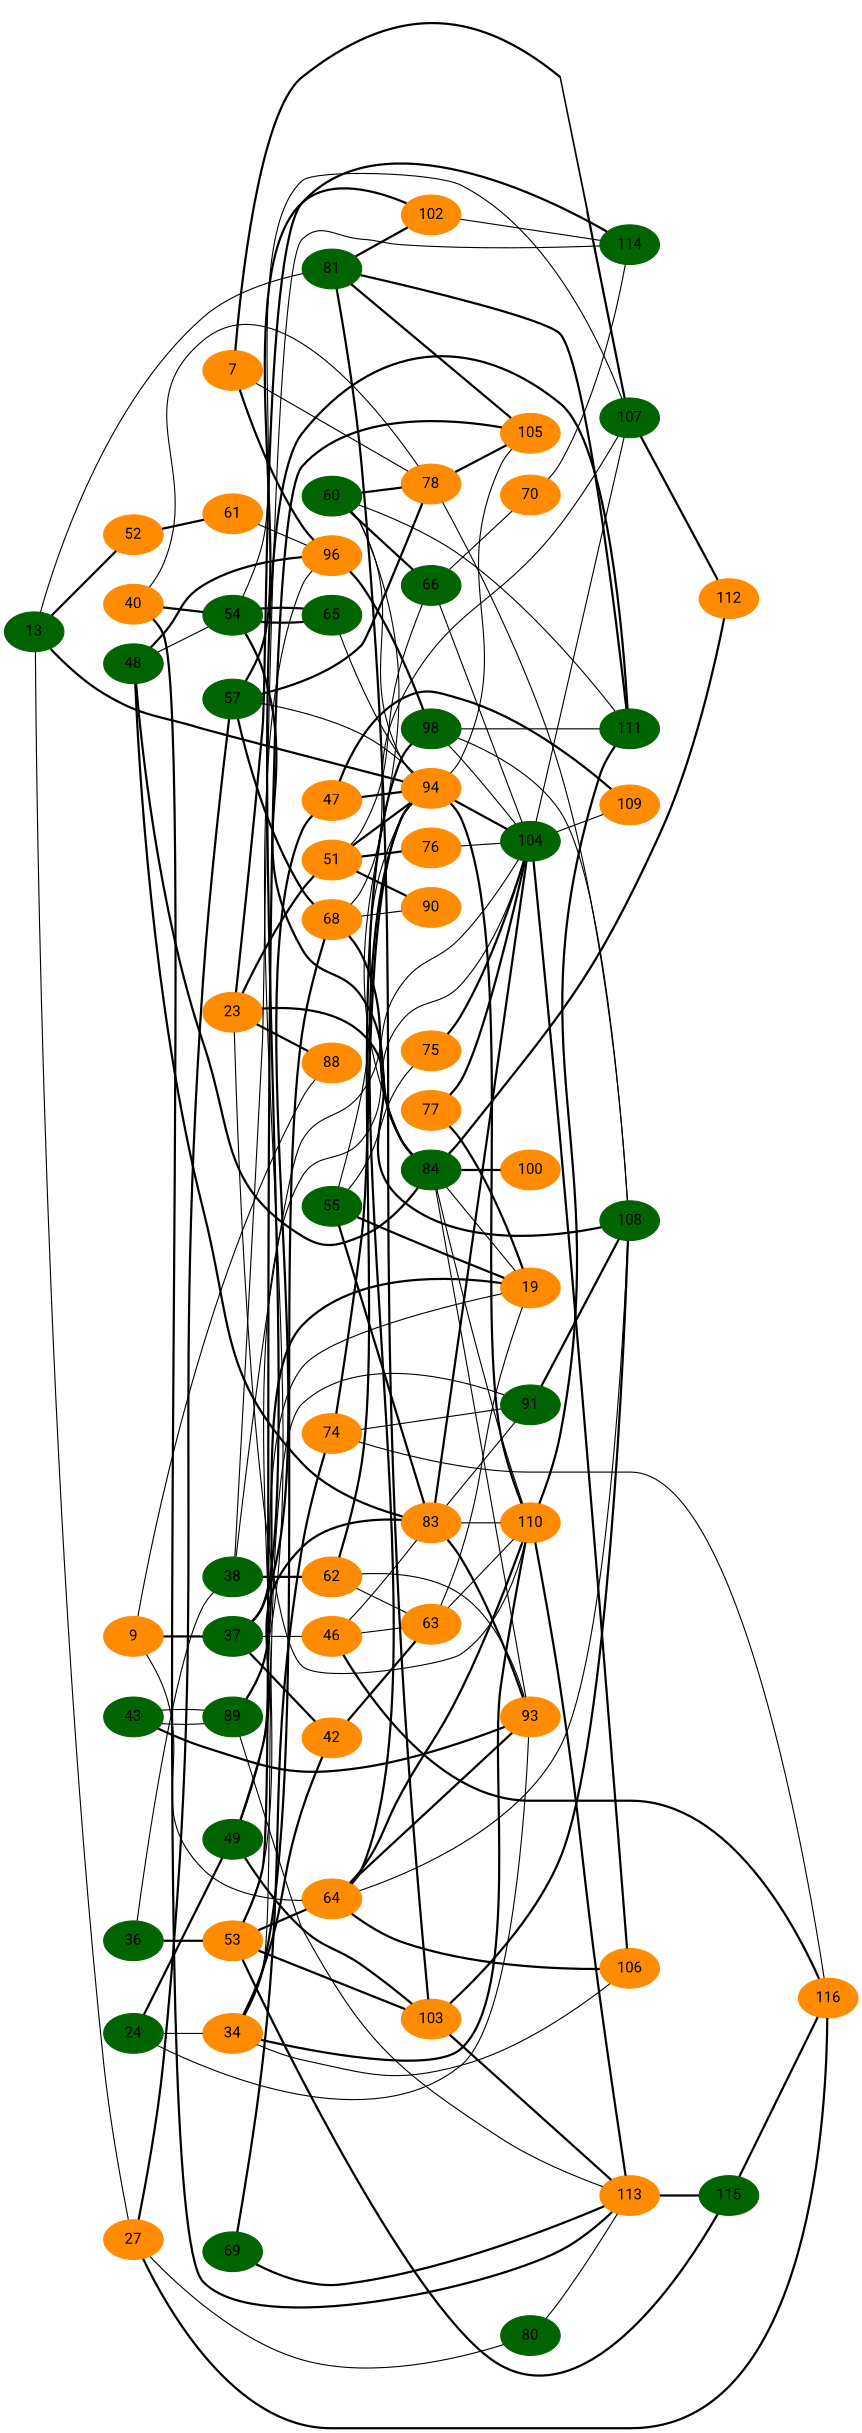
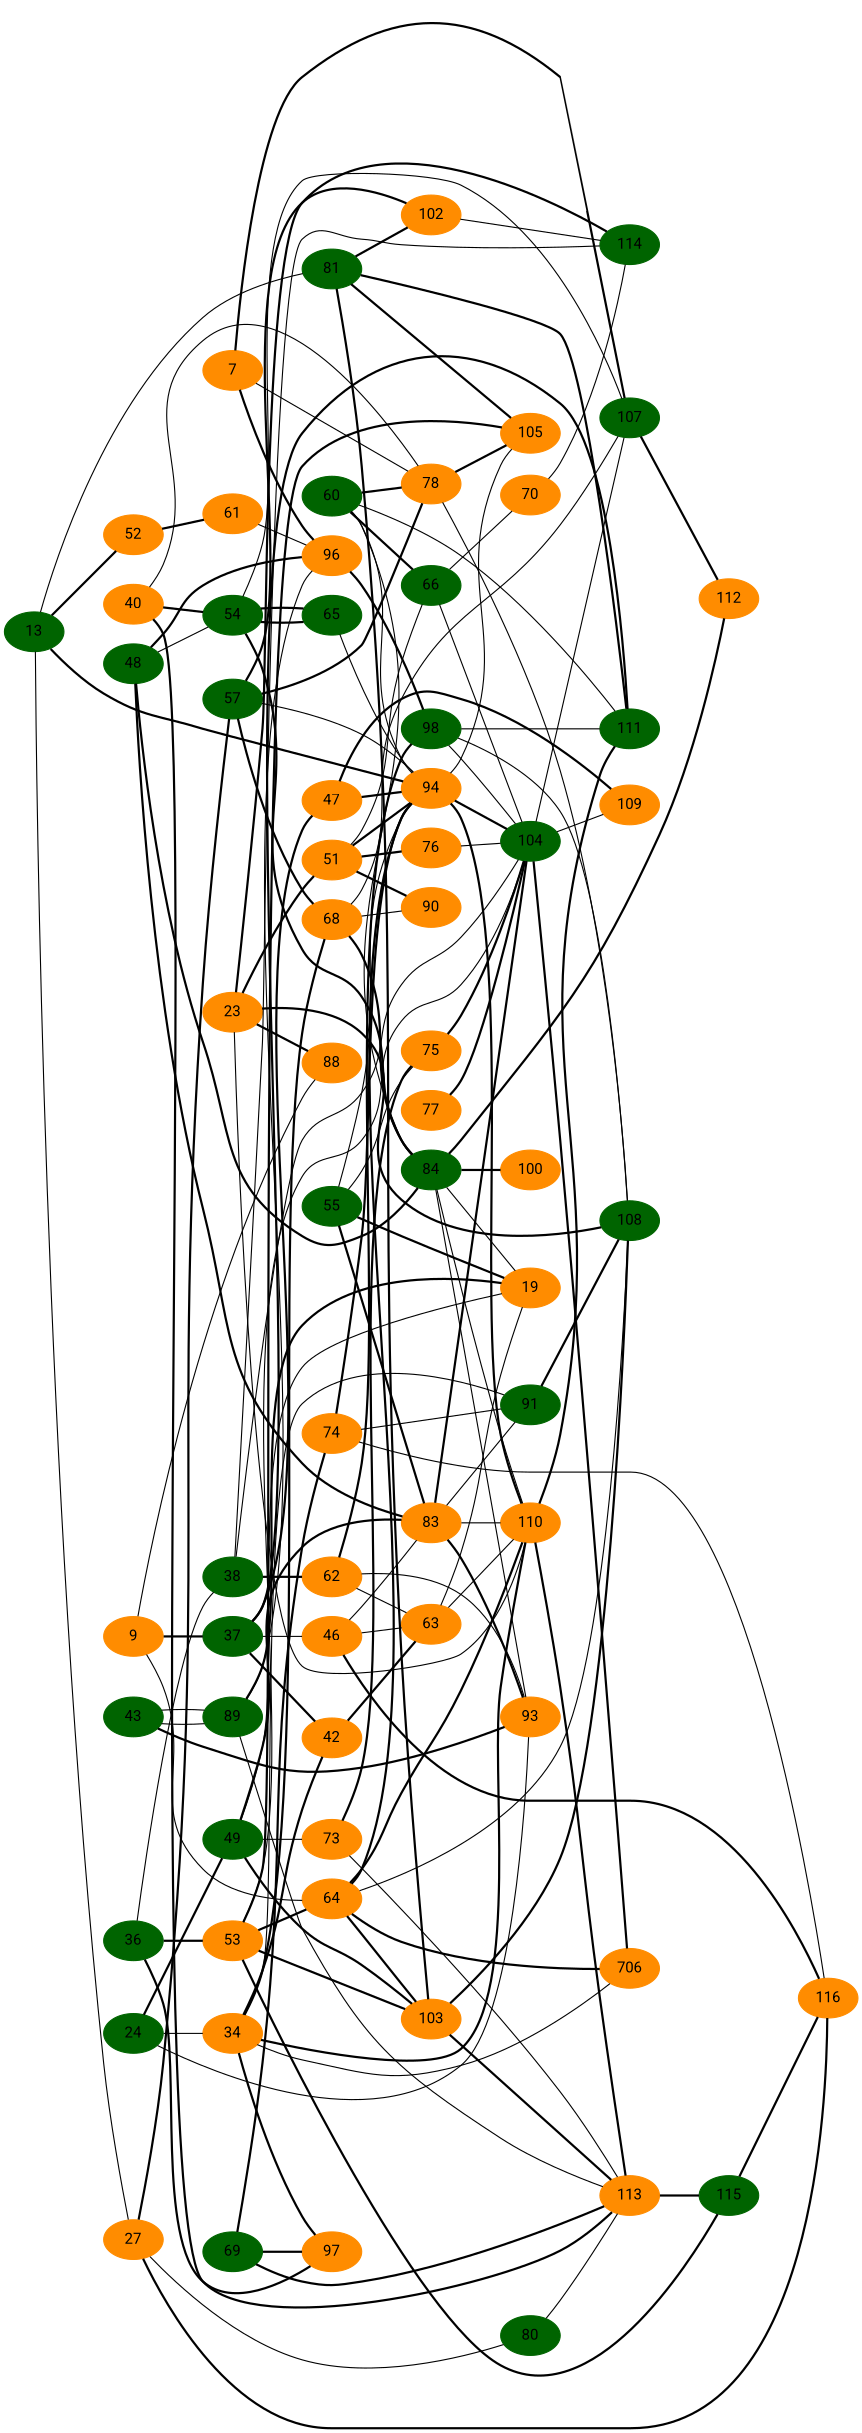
(499, 1209) -> none
(431, 1808) -> (382, 1959)
none -> (332, 1839)
(630, 1968) -> (630, 1968)
none -> (332, 2252)
